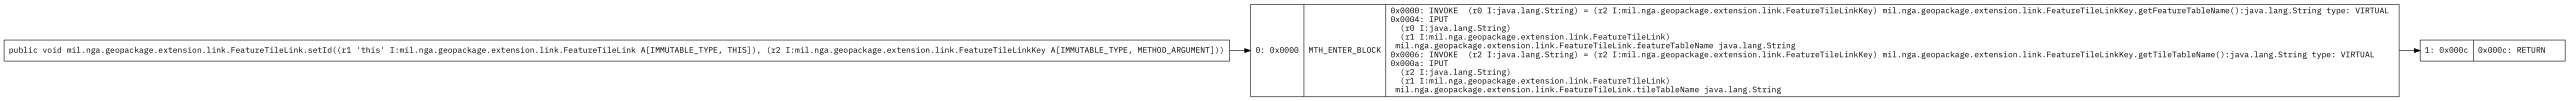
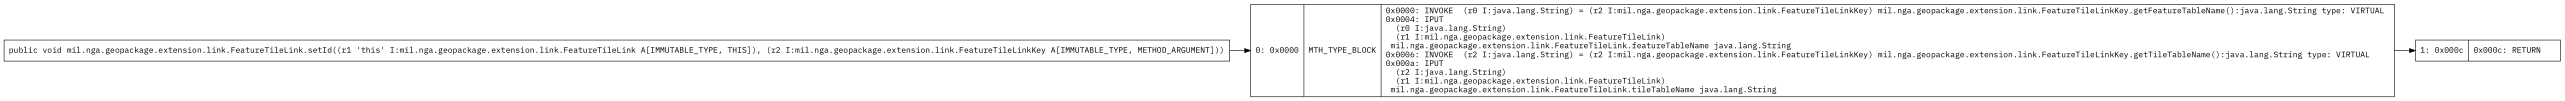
(1345, 50) -> (1343, 50)
